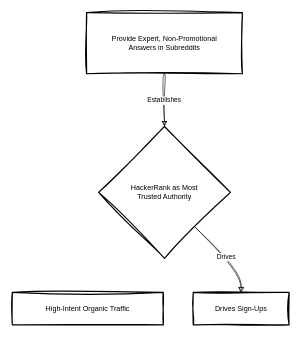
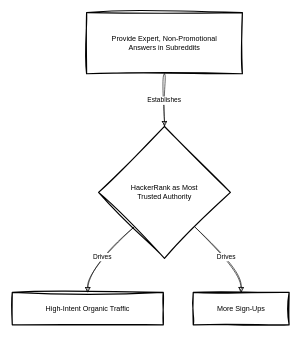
none -> (107, 255)
(242, 309) -> (242, 309)
